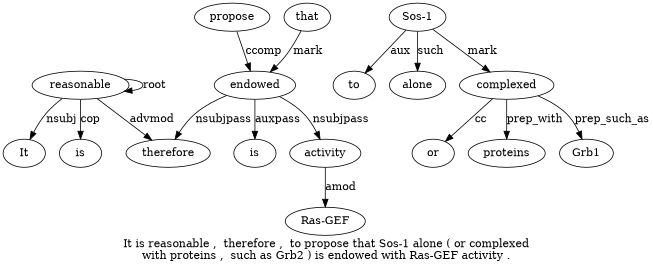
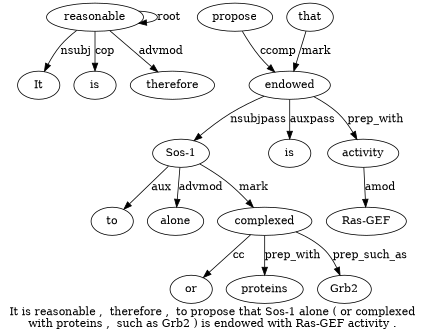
(431, 51) -> (201, 187)
(200, 110) -> (231, 113)
(341, 119) -> (376, 119)
(586, 153) -> (344, 289)
